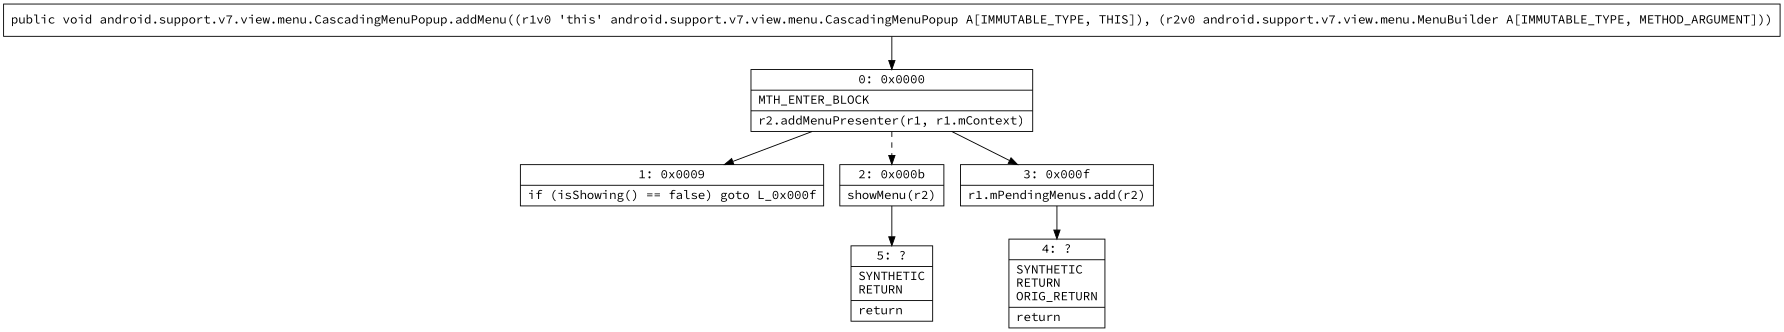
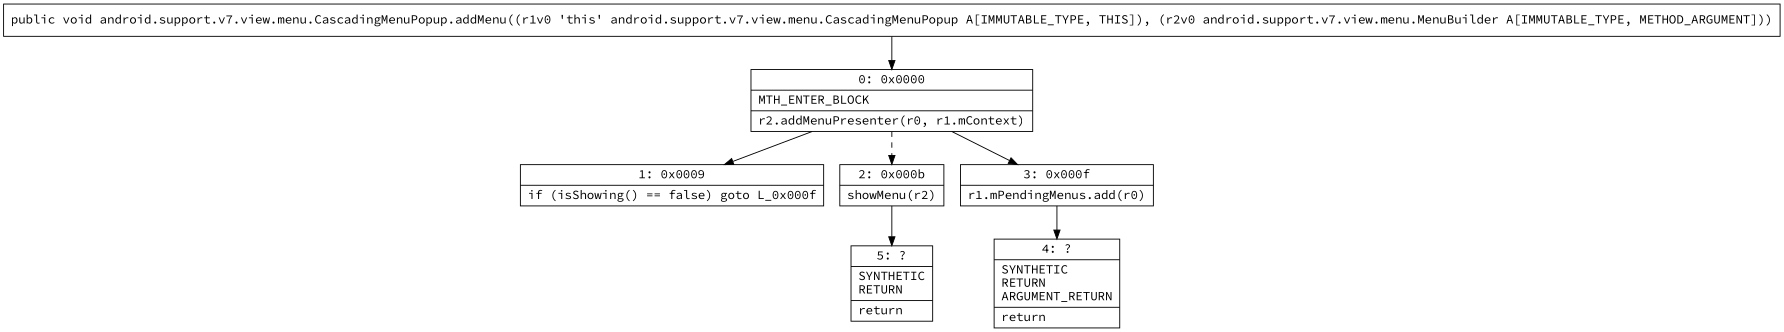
(892, 121) -> (892, 121)
(1057, 195) -> (1057, 195)
(1057, 297) -> (1057, 297)
